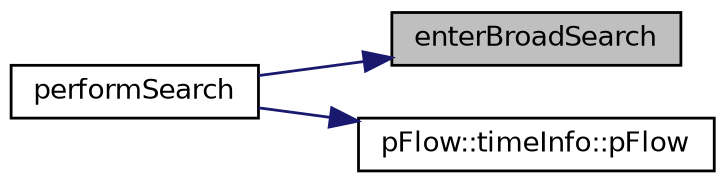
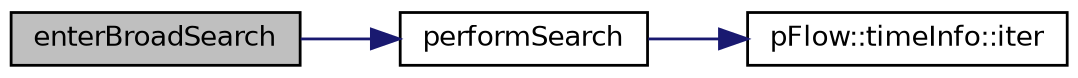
(311, 69) -> (336, 39)
(536, 145) -> (907, 39)
